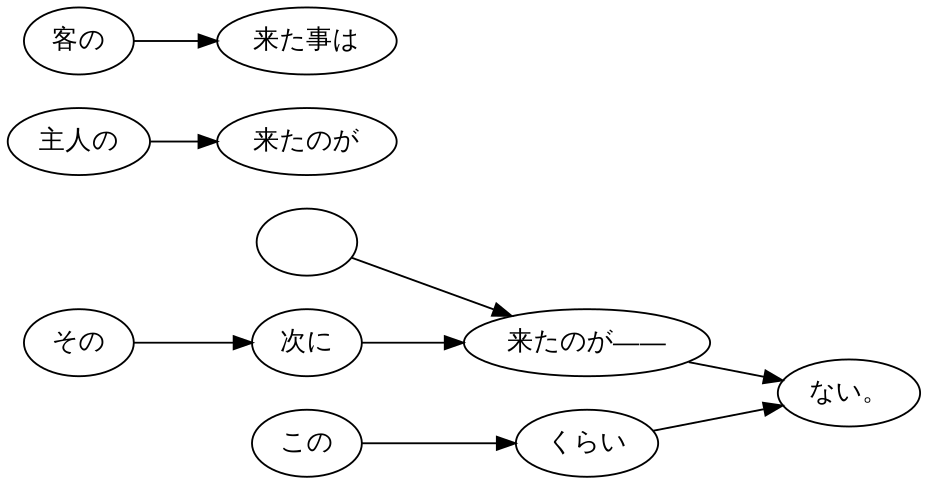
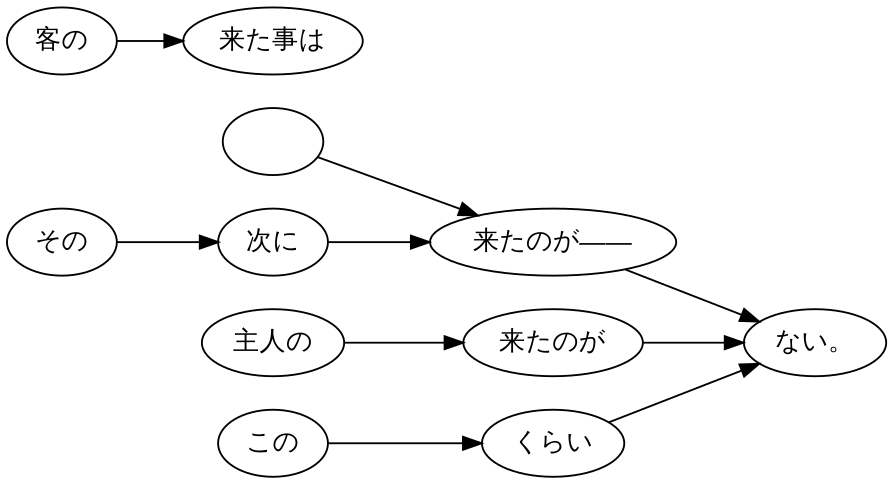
none -> (684, 343)
